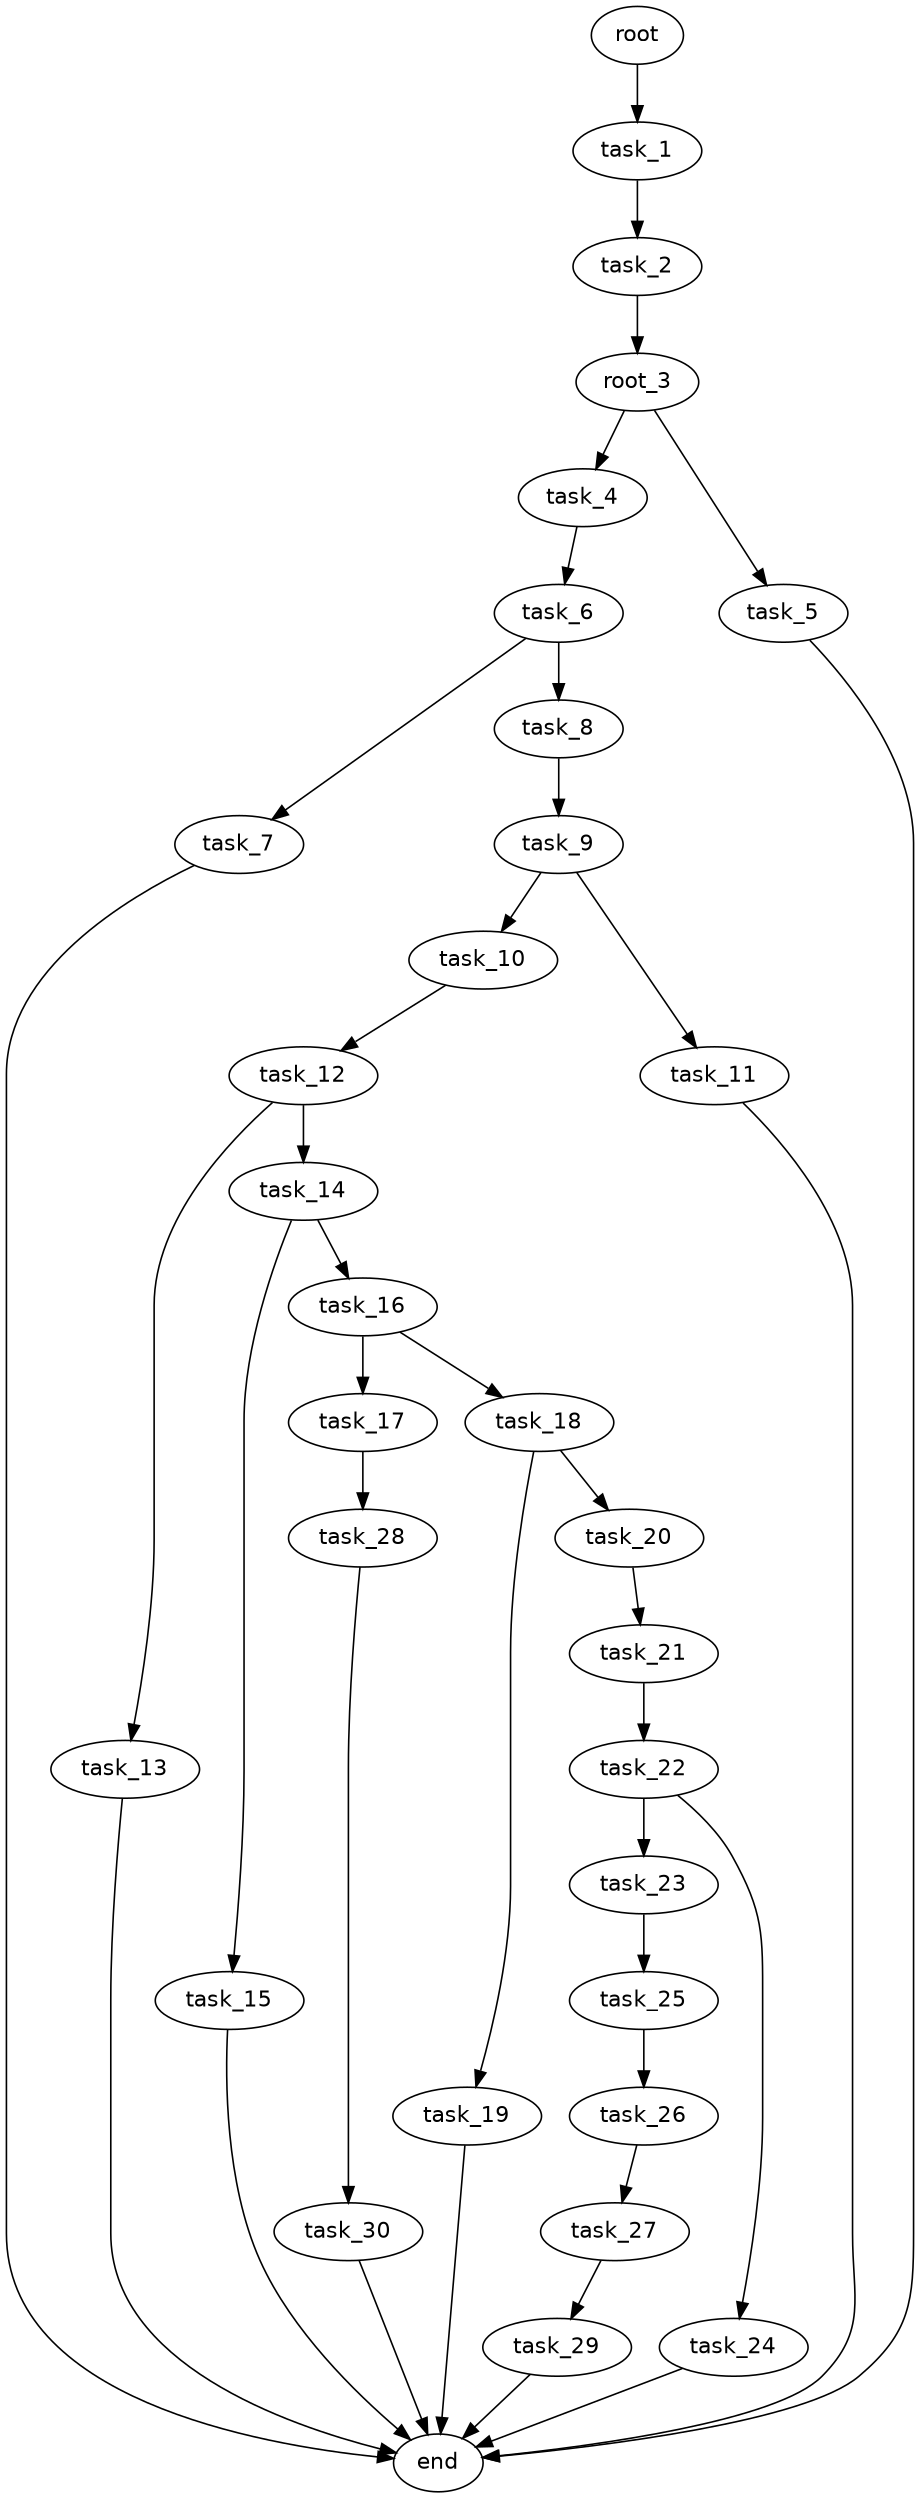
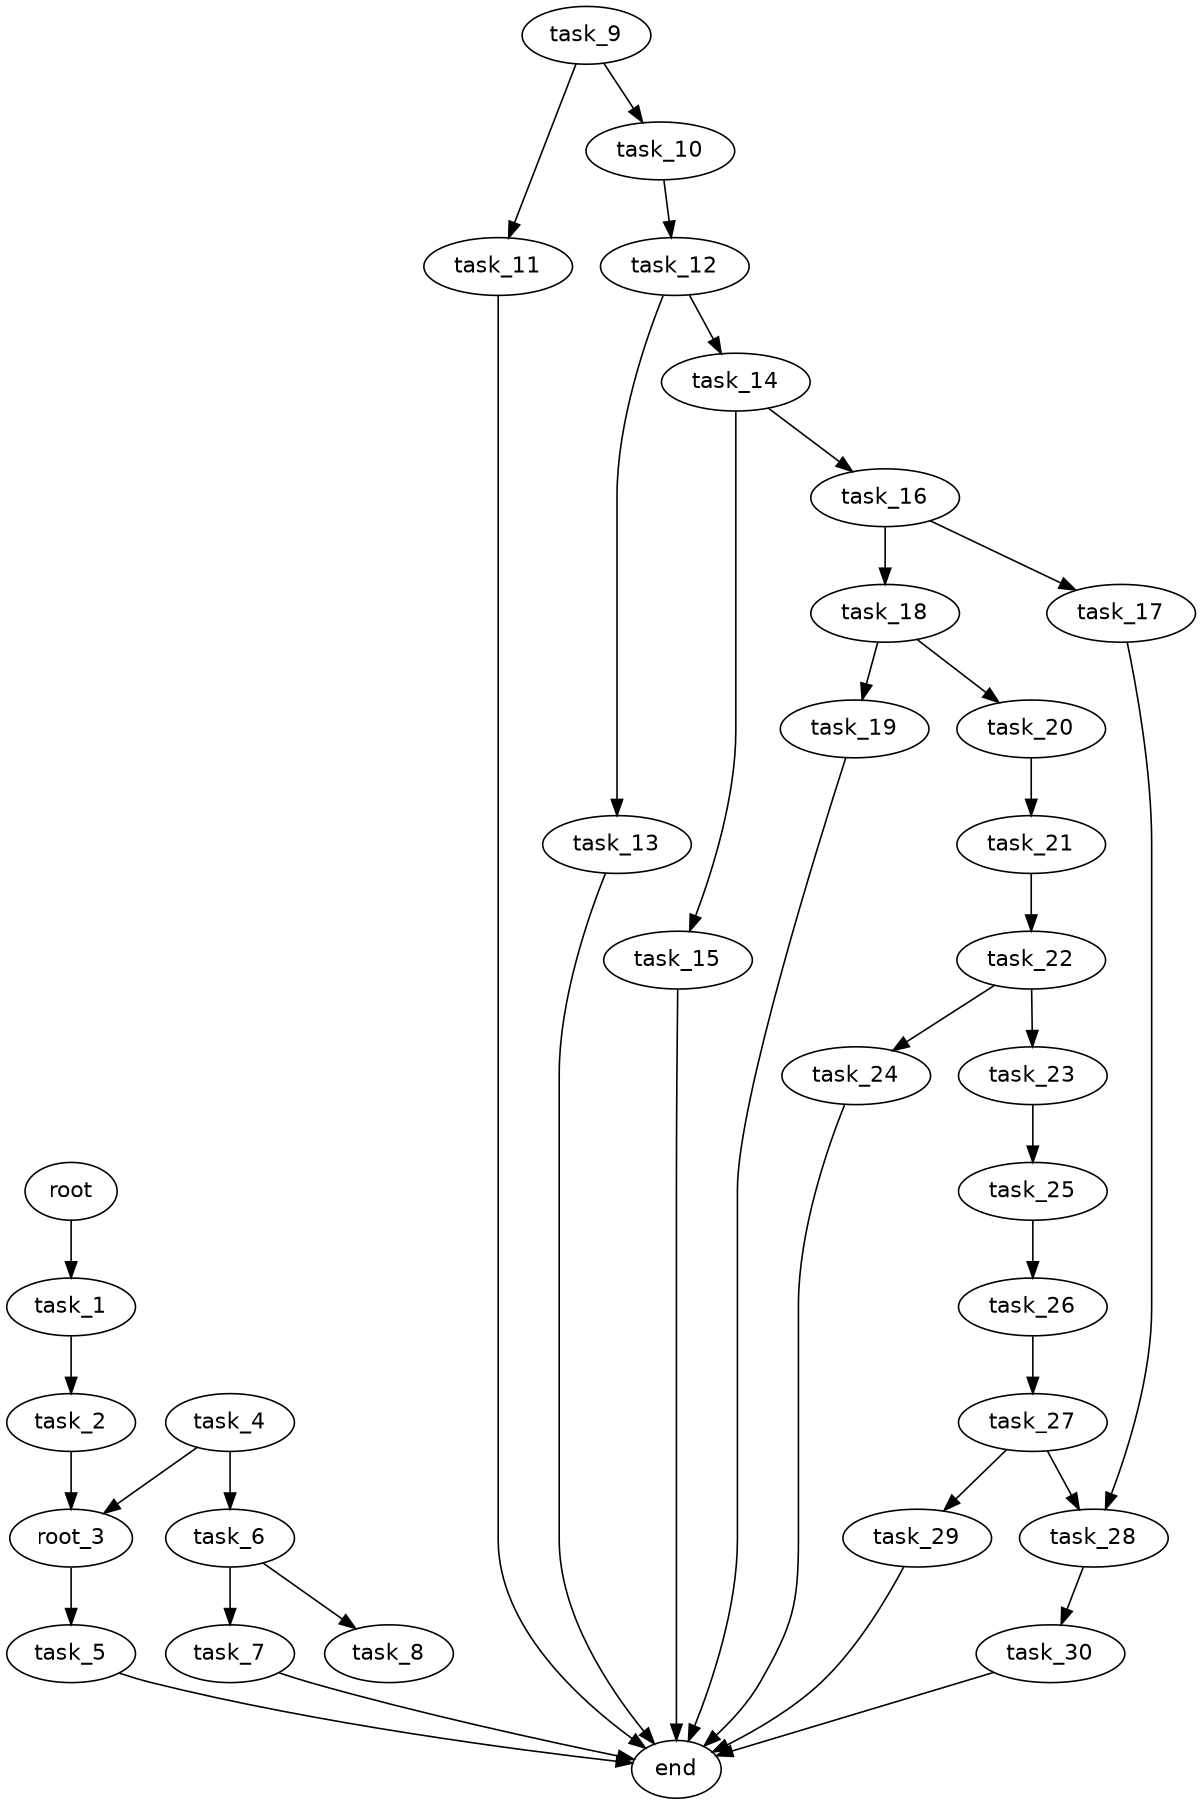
(614, 433) -> (157, 1476)
(559, 779) -> none
none -> (1059, 1473)
